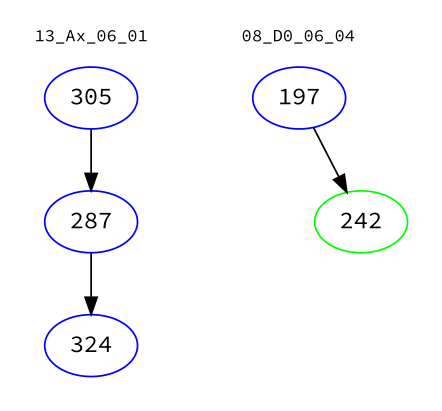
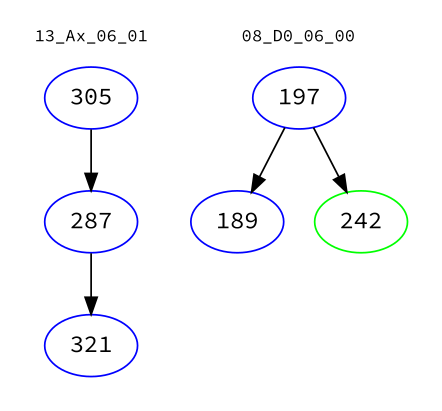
(299, 37) -> (299, 37)
none -> (237, 222)
(91, 346) -> (91, 346)
